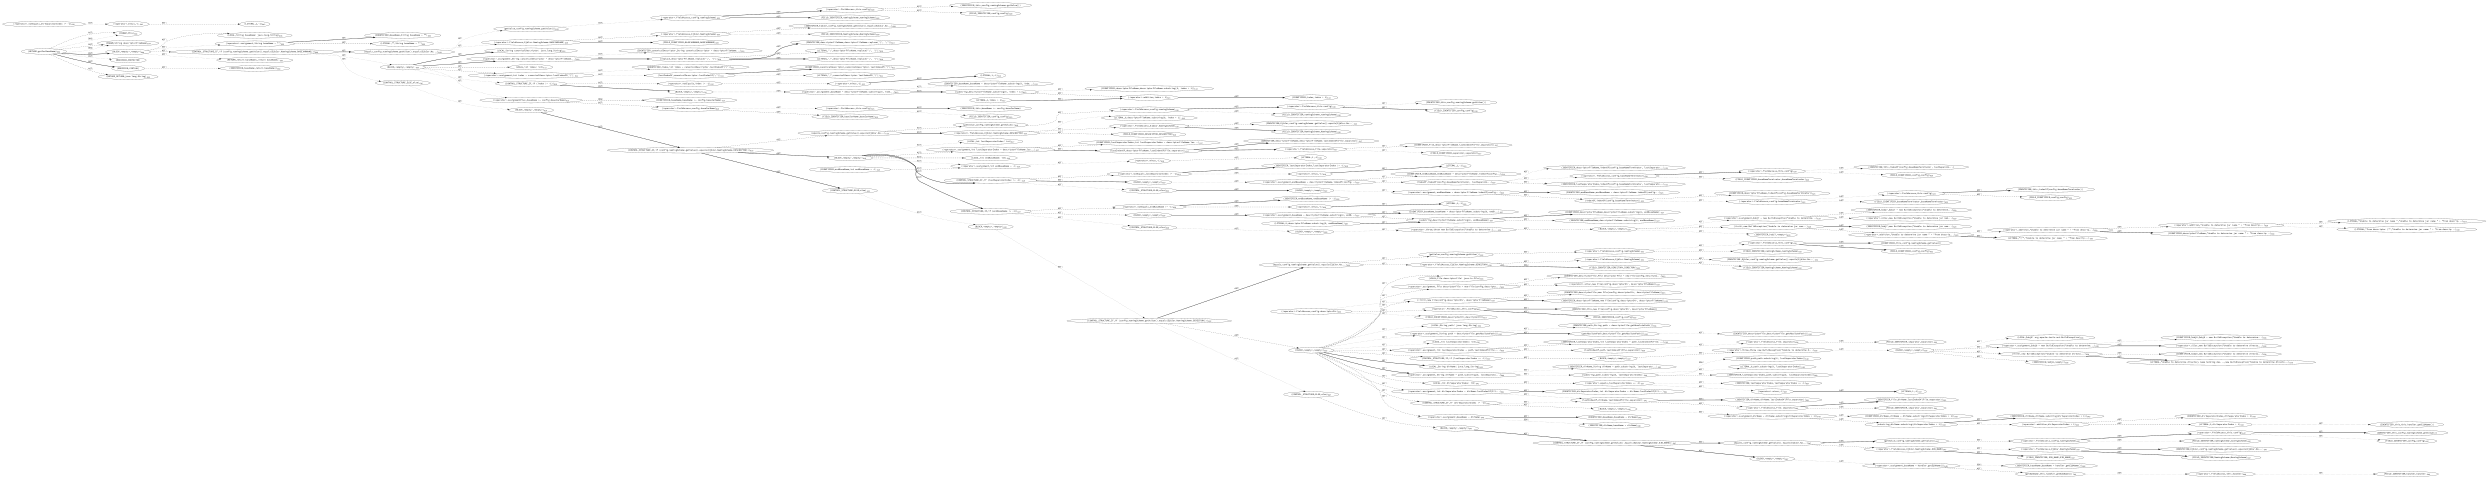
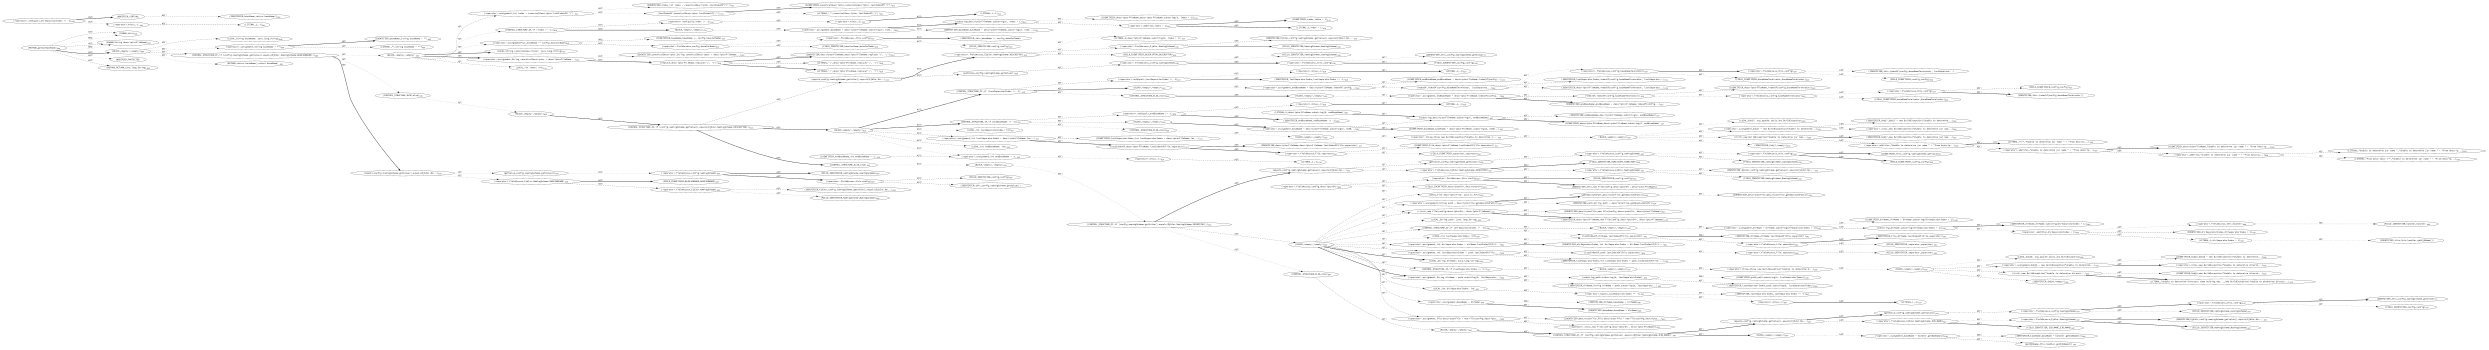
(83, 61) -> (94, 18)
(1066, 100) -> (1233, 27)
none -> (1772, 121)
(1772, 367) -> none
(2135, 474) -> (2135, 228)
